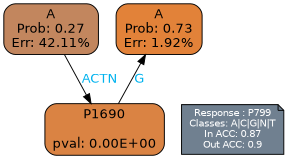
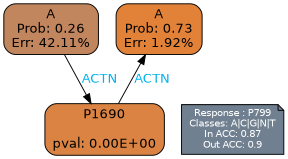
(51, 29) -> (51, 29)
(140, 79) -> (152, 79)
